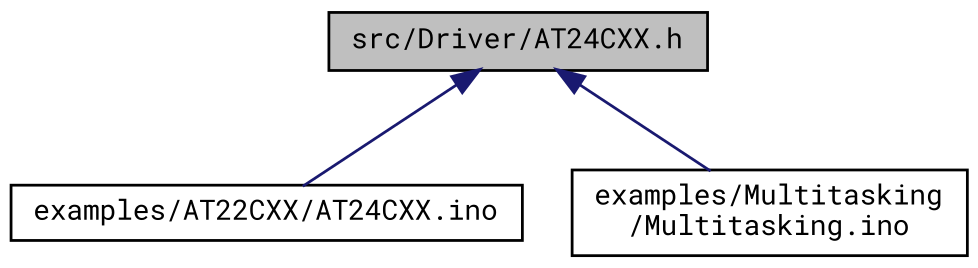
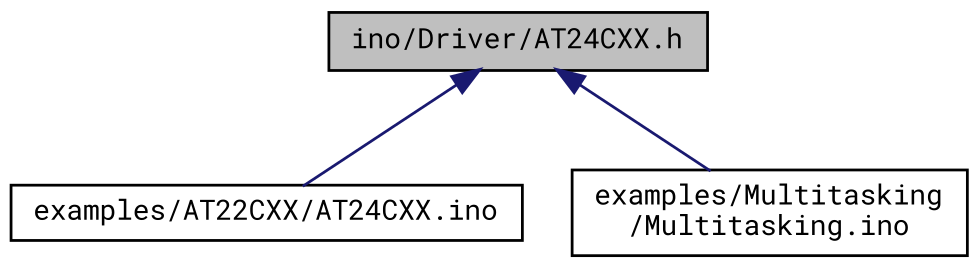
(518, 41) -> (518, 41)
